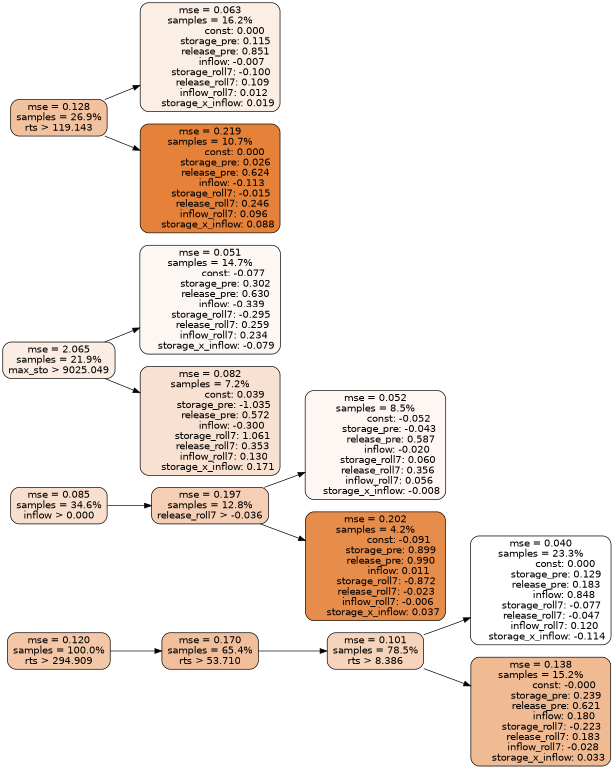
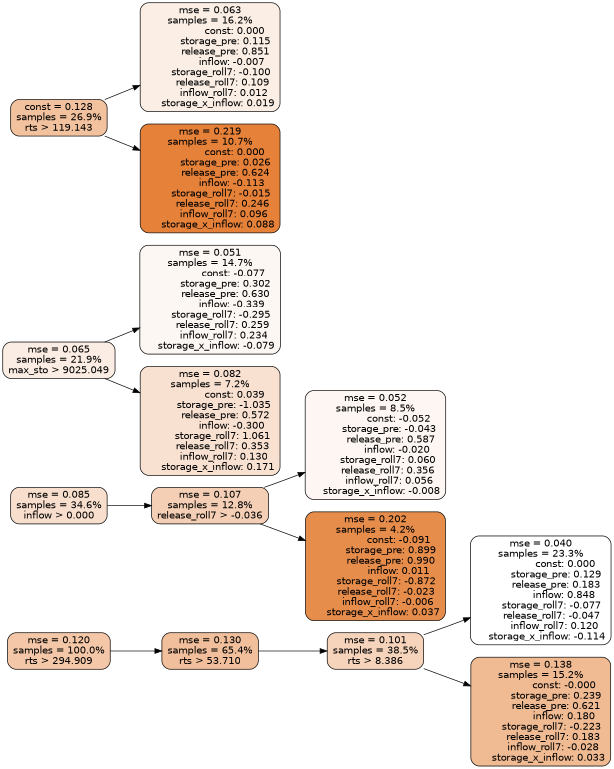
(59, 118) -> (59, 118)
(59, 360) -> (59, 360)
(210, 506) -> (210, 506)
(210, 651) -> (210, 651)
(375, 651) -> (375, 651)
